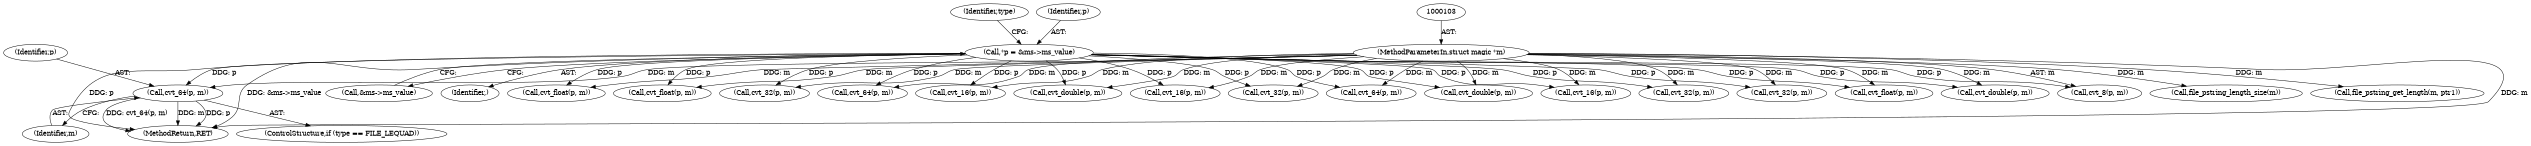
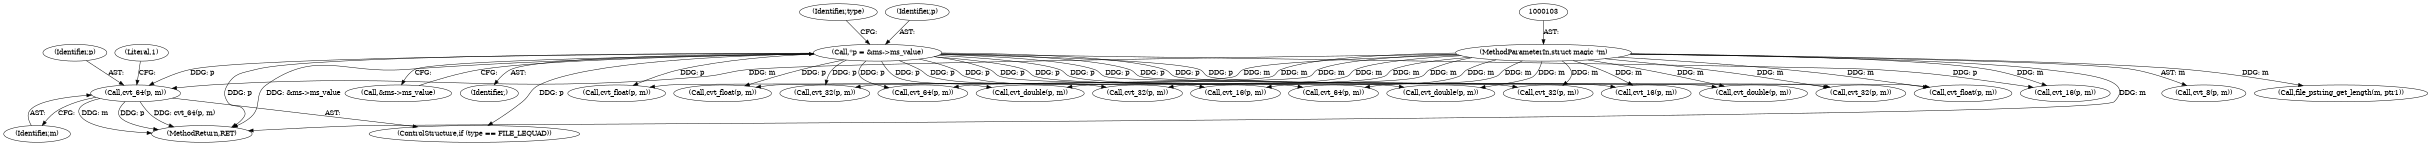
none -> (142, 53)
(1579, 62) -> (645, 63)
(2226, 93) -> none
